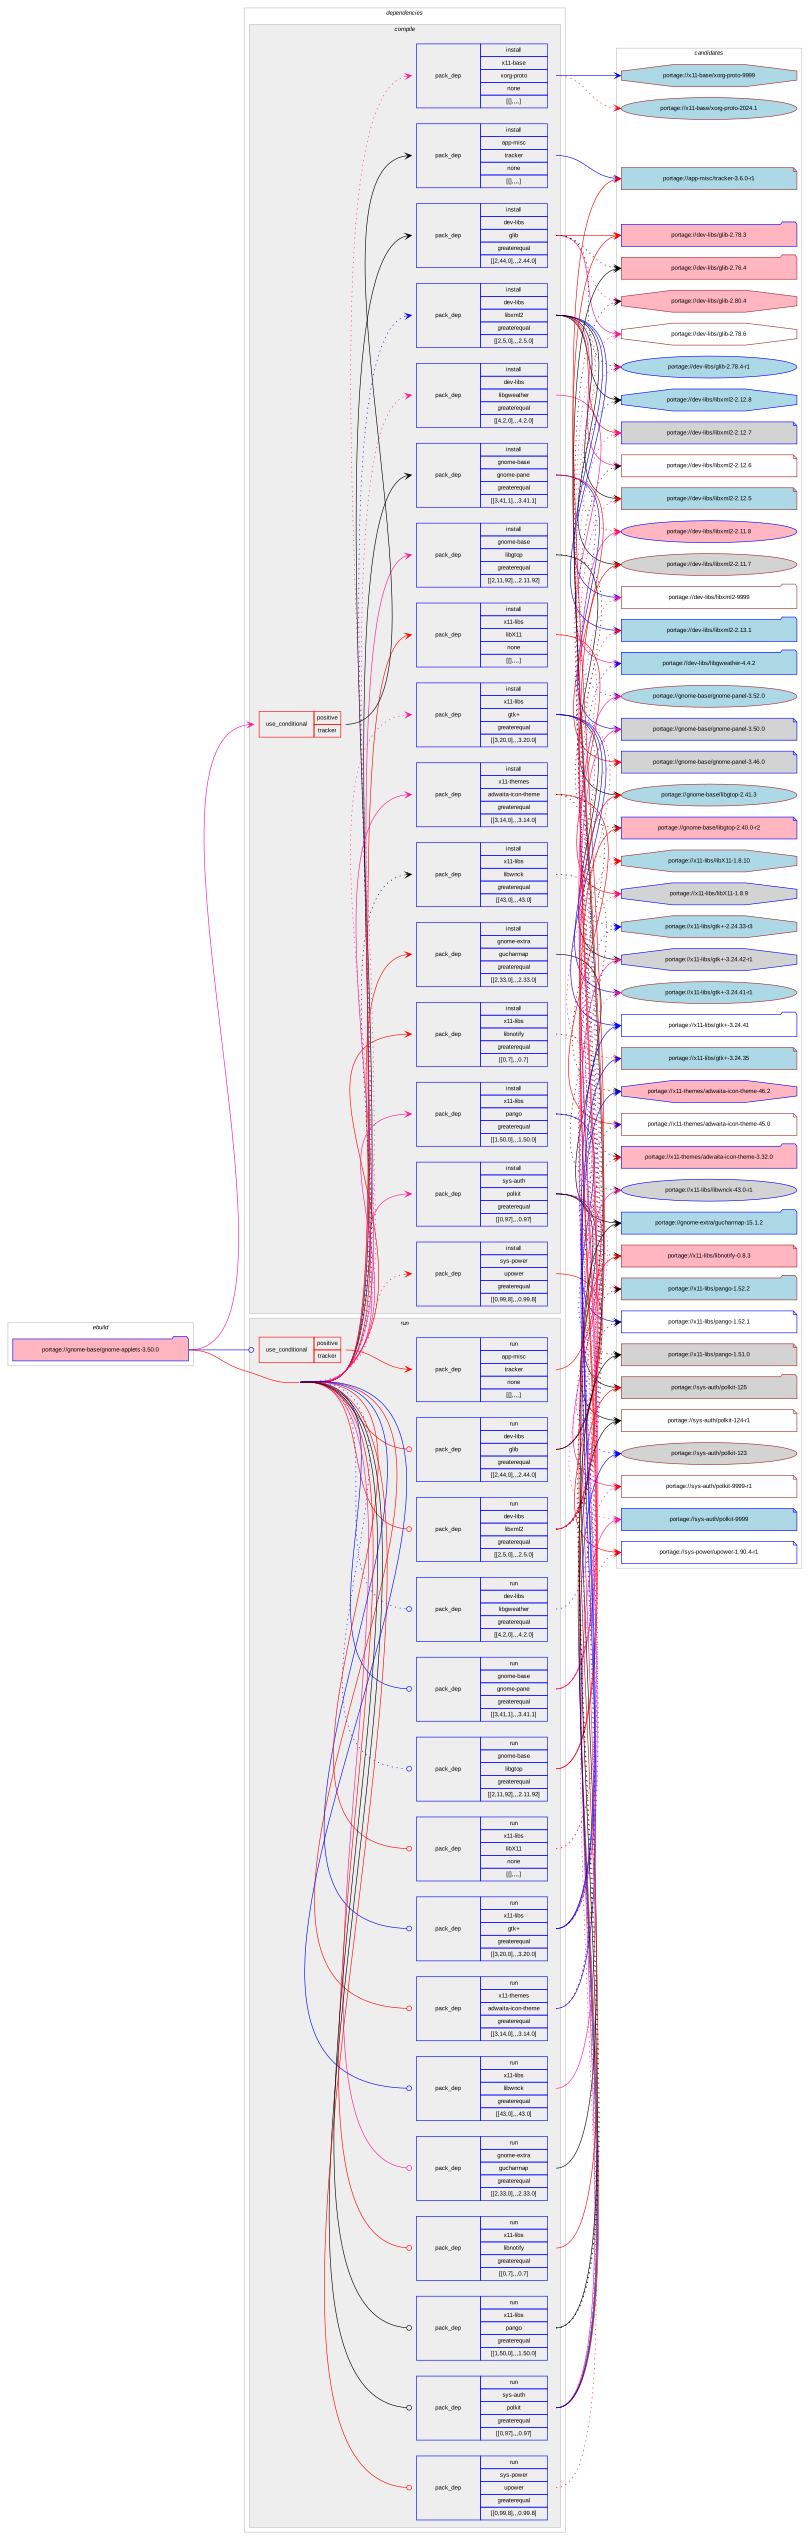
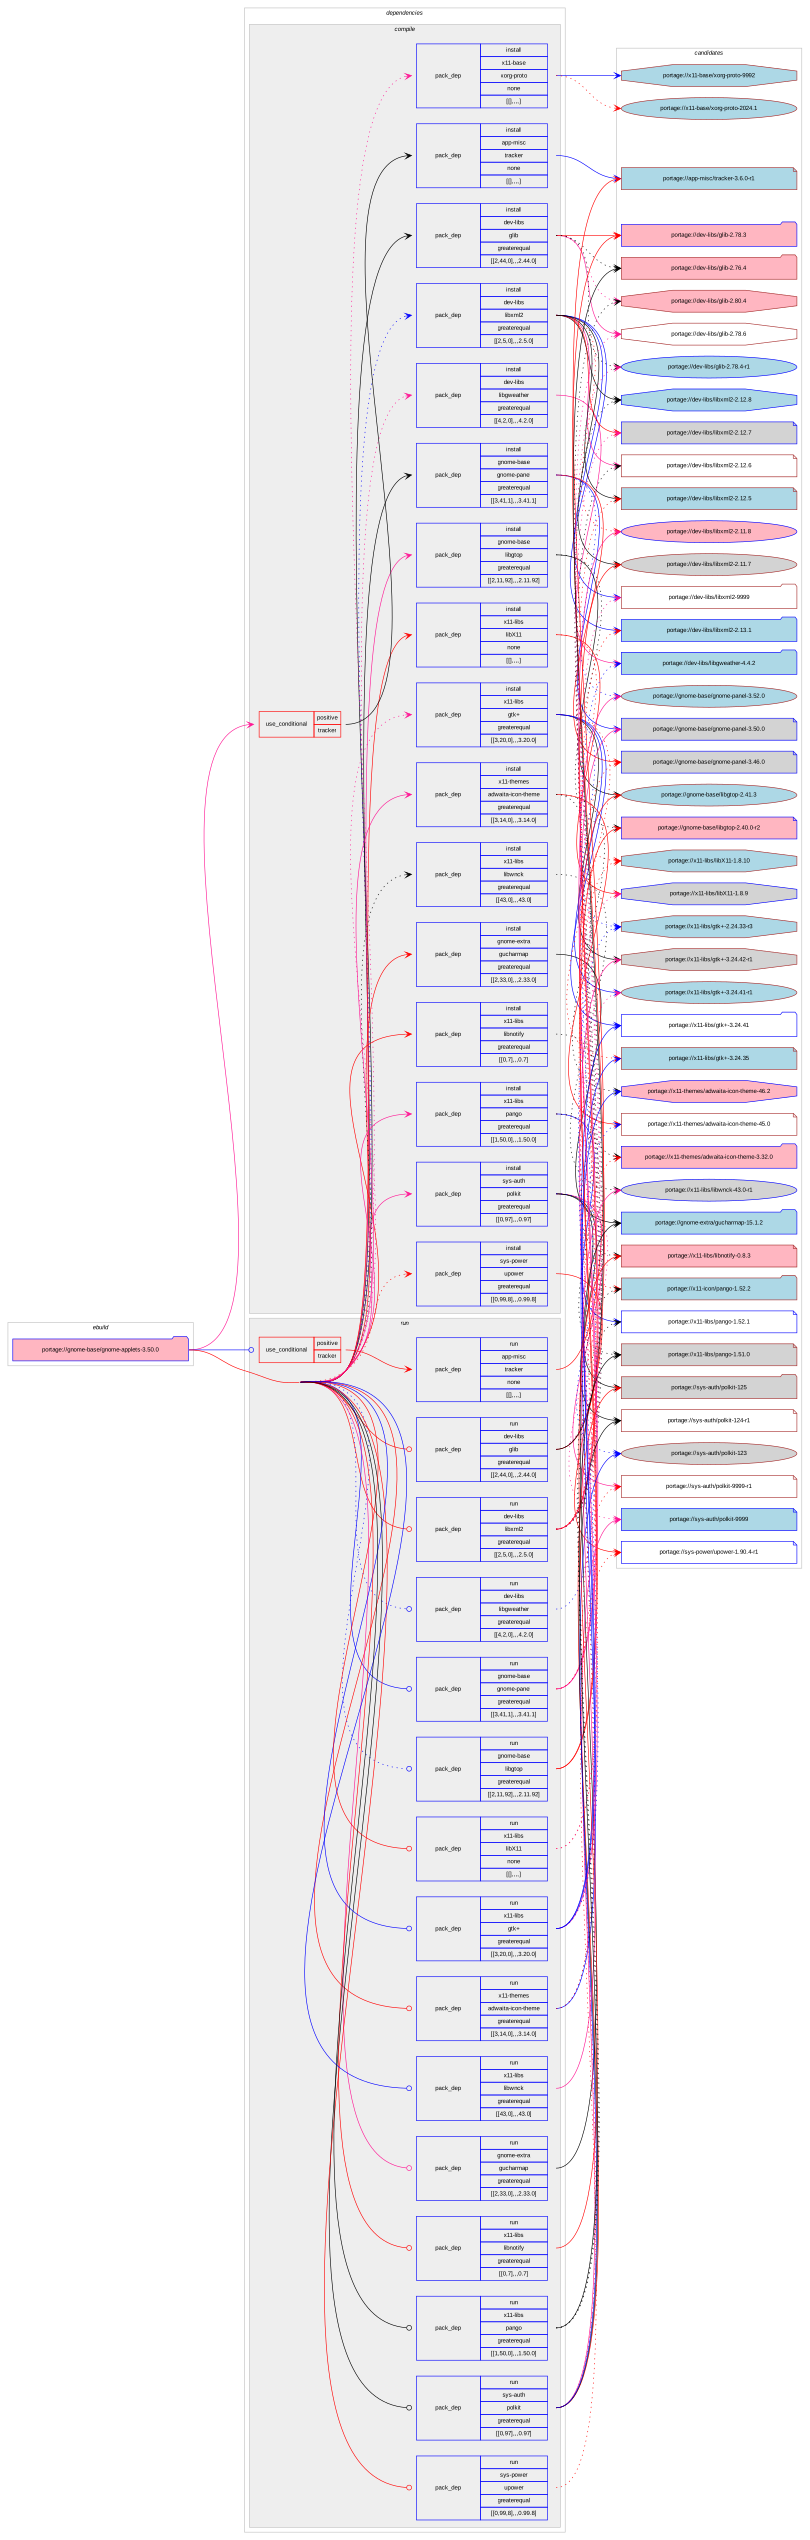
(709, 76) -> (709, 76)
(709, 960) -> (709, 960)
(709, 1289) -> (709, 1289)
